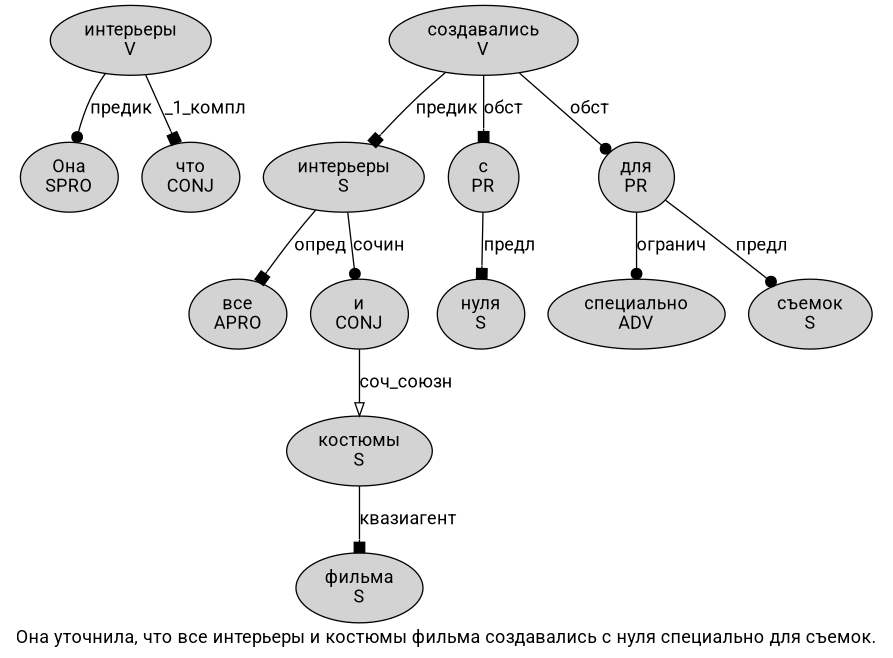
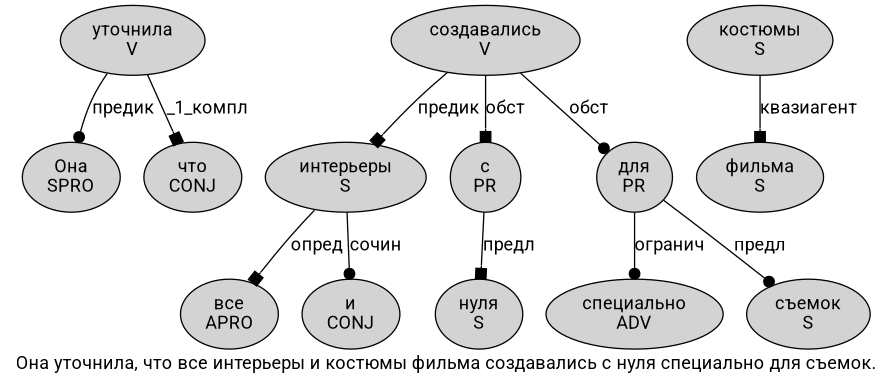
(131, 40) -> (133, 40)
(359, 376) -> none
